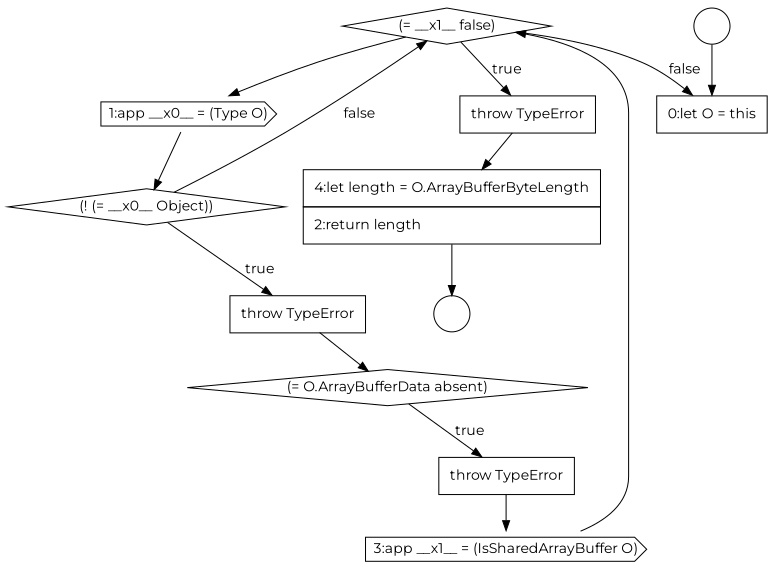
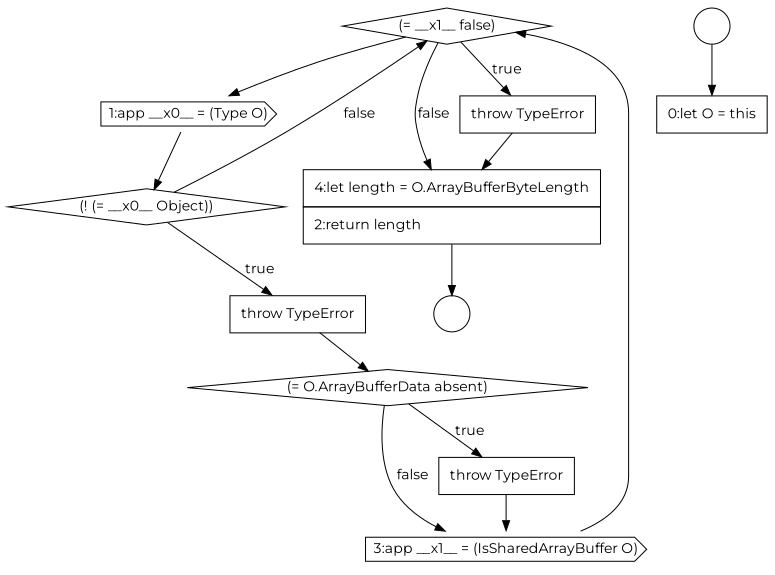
(605, 49) -> (417, 101)
none -> (388, 476)
